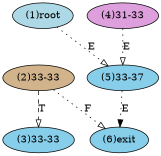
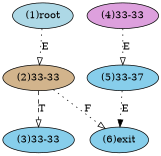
(123, 16) -> (123, 16)
(80, 44) -> (41, 43)
